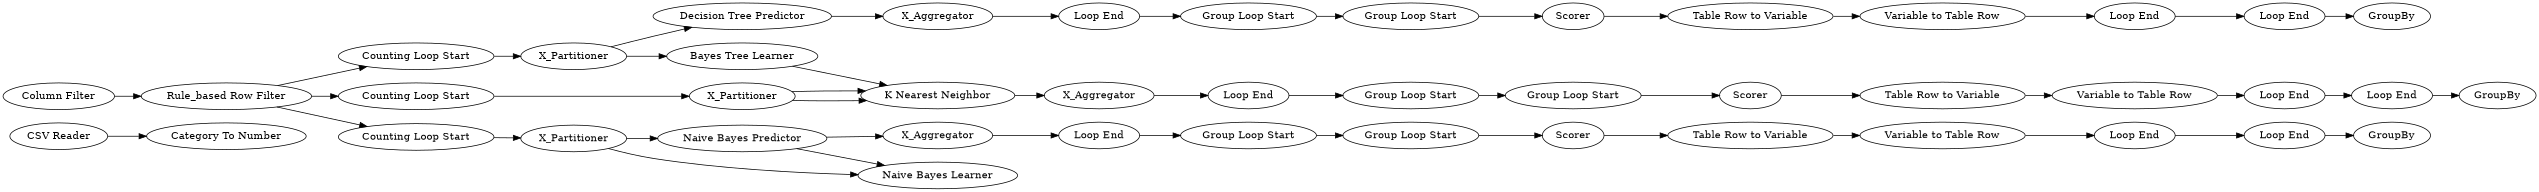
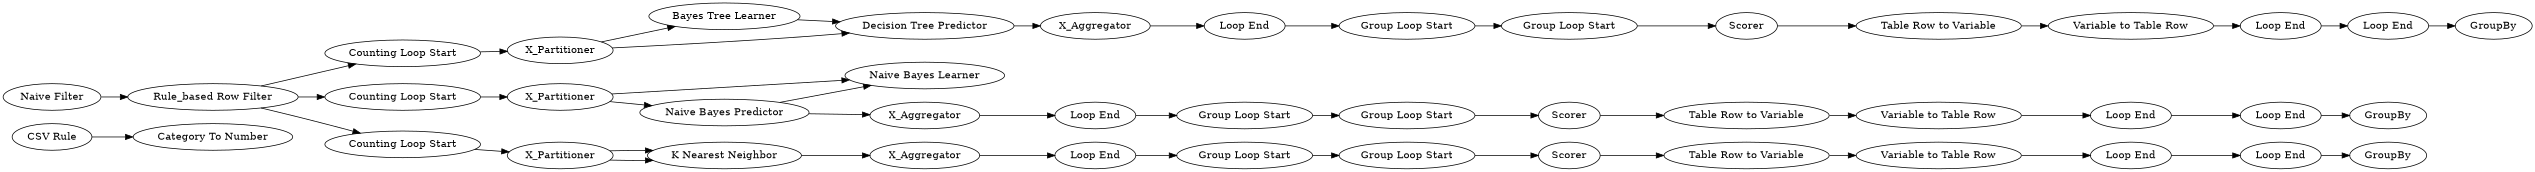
(836, 75) -> (815, 21)
(59, 96) -> (52, 97)
(59, 136) -> (52, 137)
